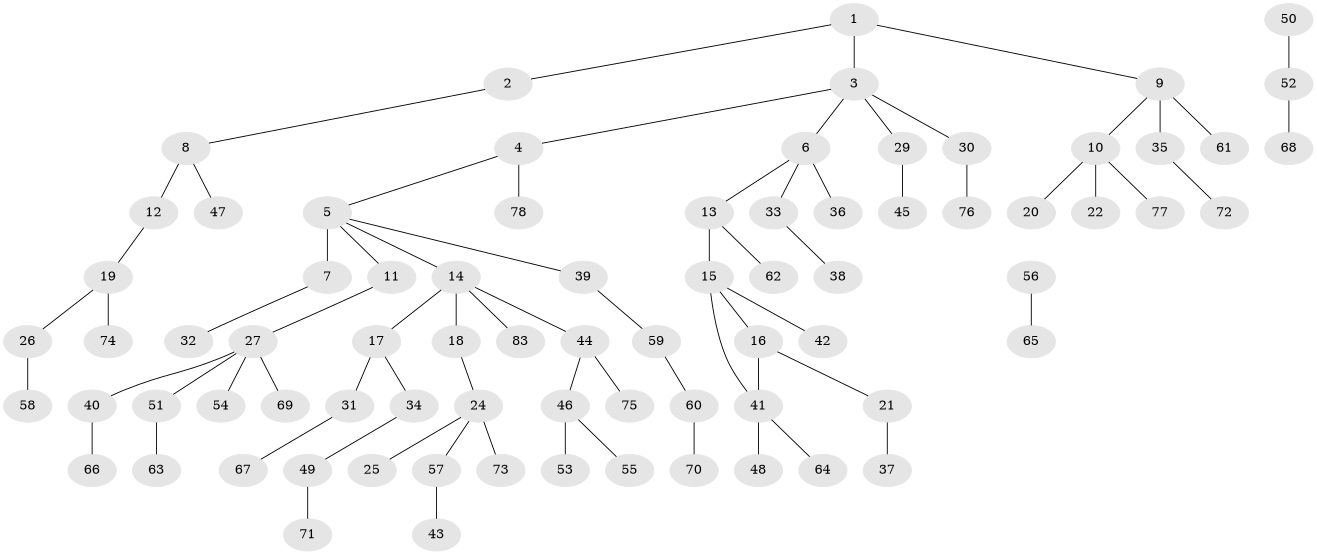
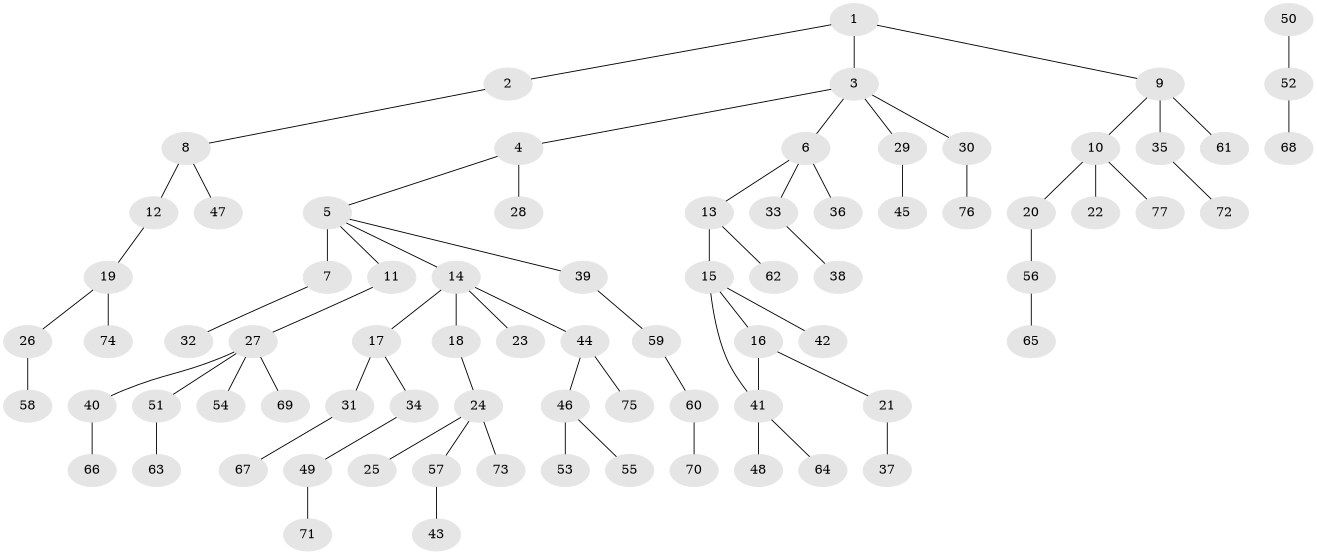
(519, 213) -> (519, 213)
none -> (1031, 245)
(521, 342) -> (521, 342)
